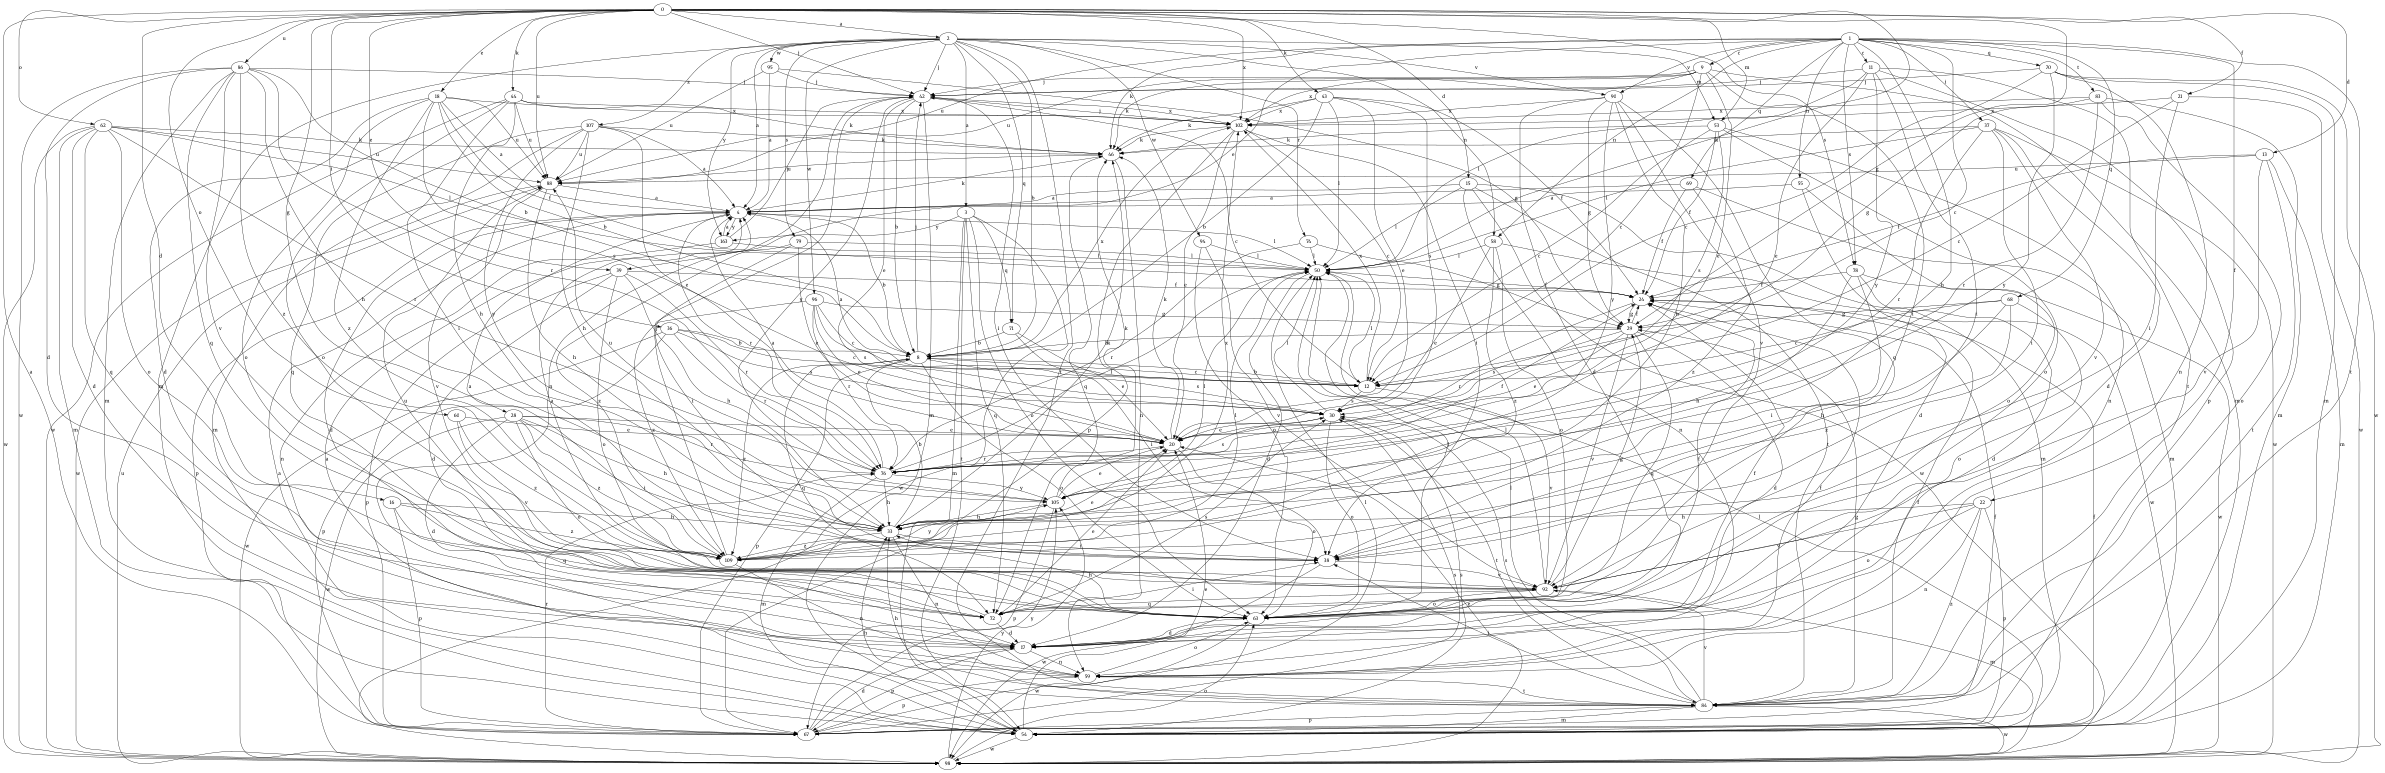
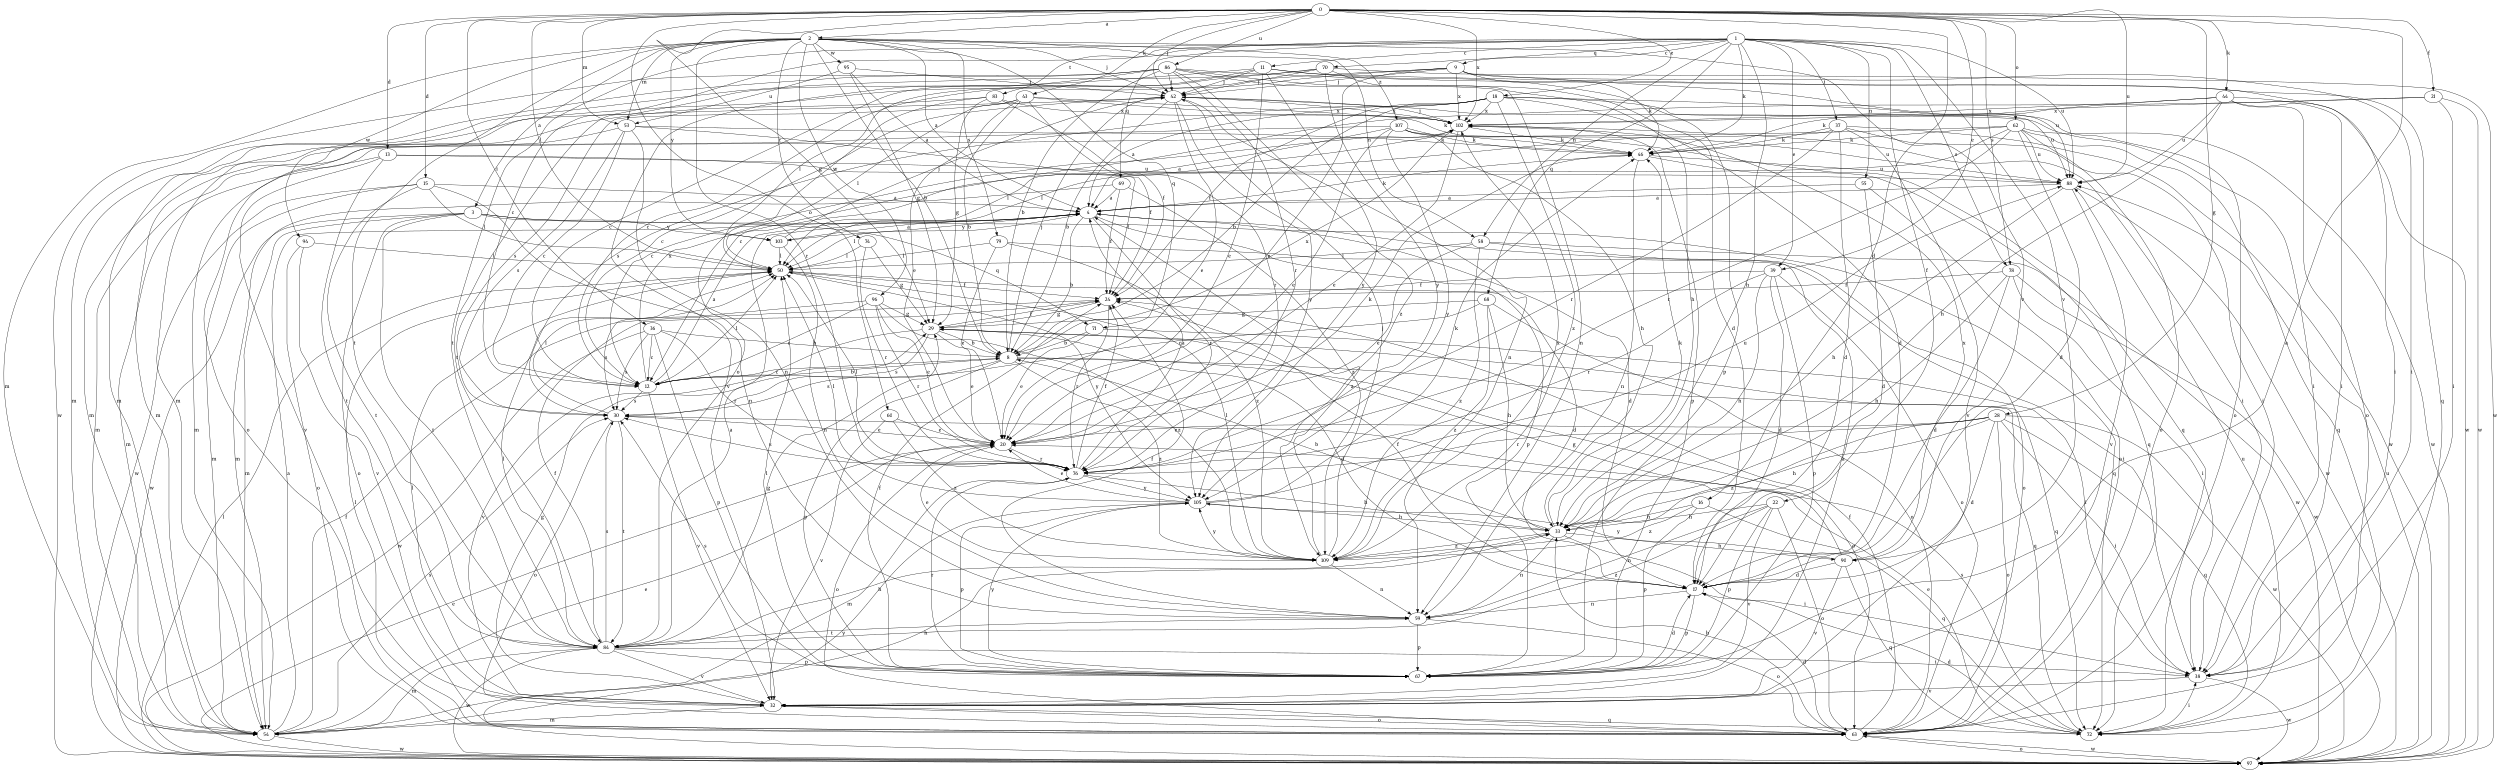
(661, 125) -> (739, 99)
(724, 242) -> (779, 242)
none -> (820, 294)
none -> (1028, 325)
(1428, 454) -> (1692, 546)
none -> (2201, 574)
(1545, 590) -> (773, 706)
(948, 764) -> (2250, 764)
